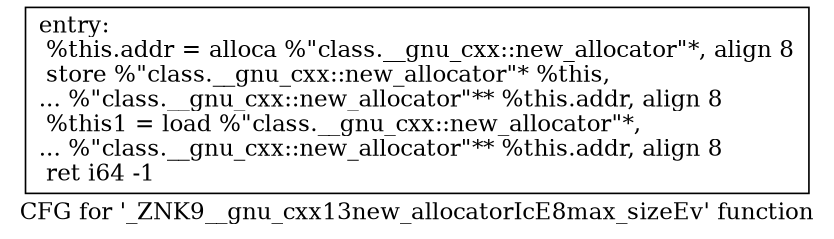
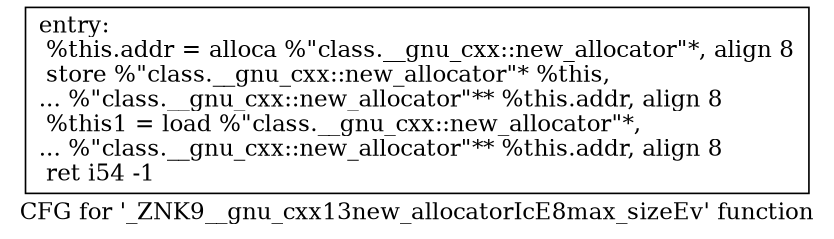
(97, 174) -> (97, 174)
